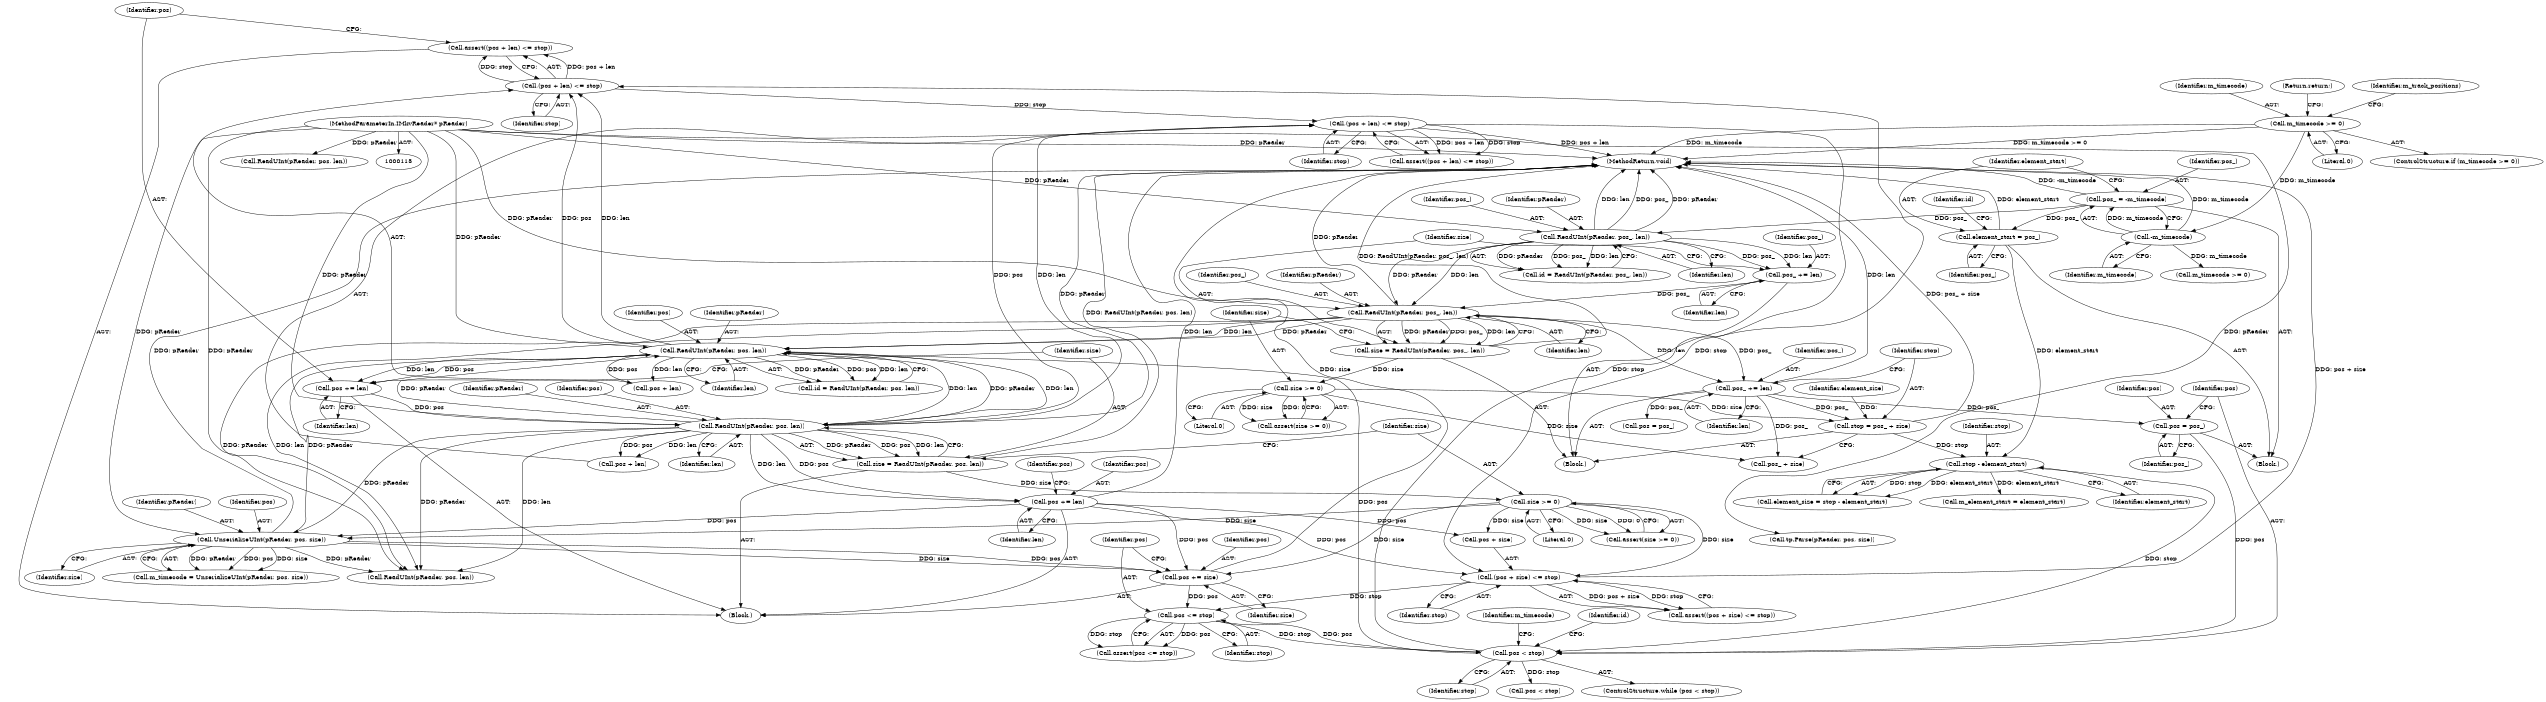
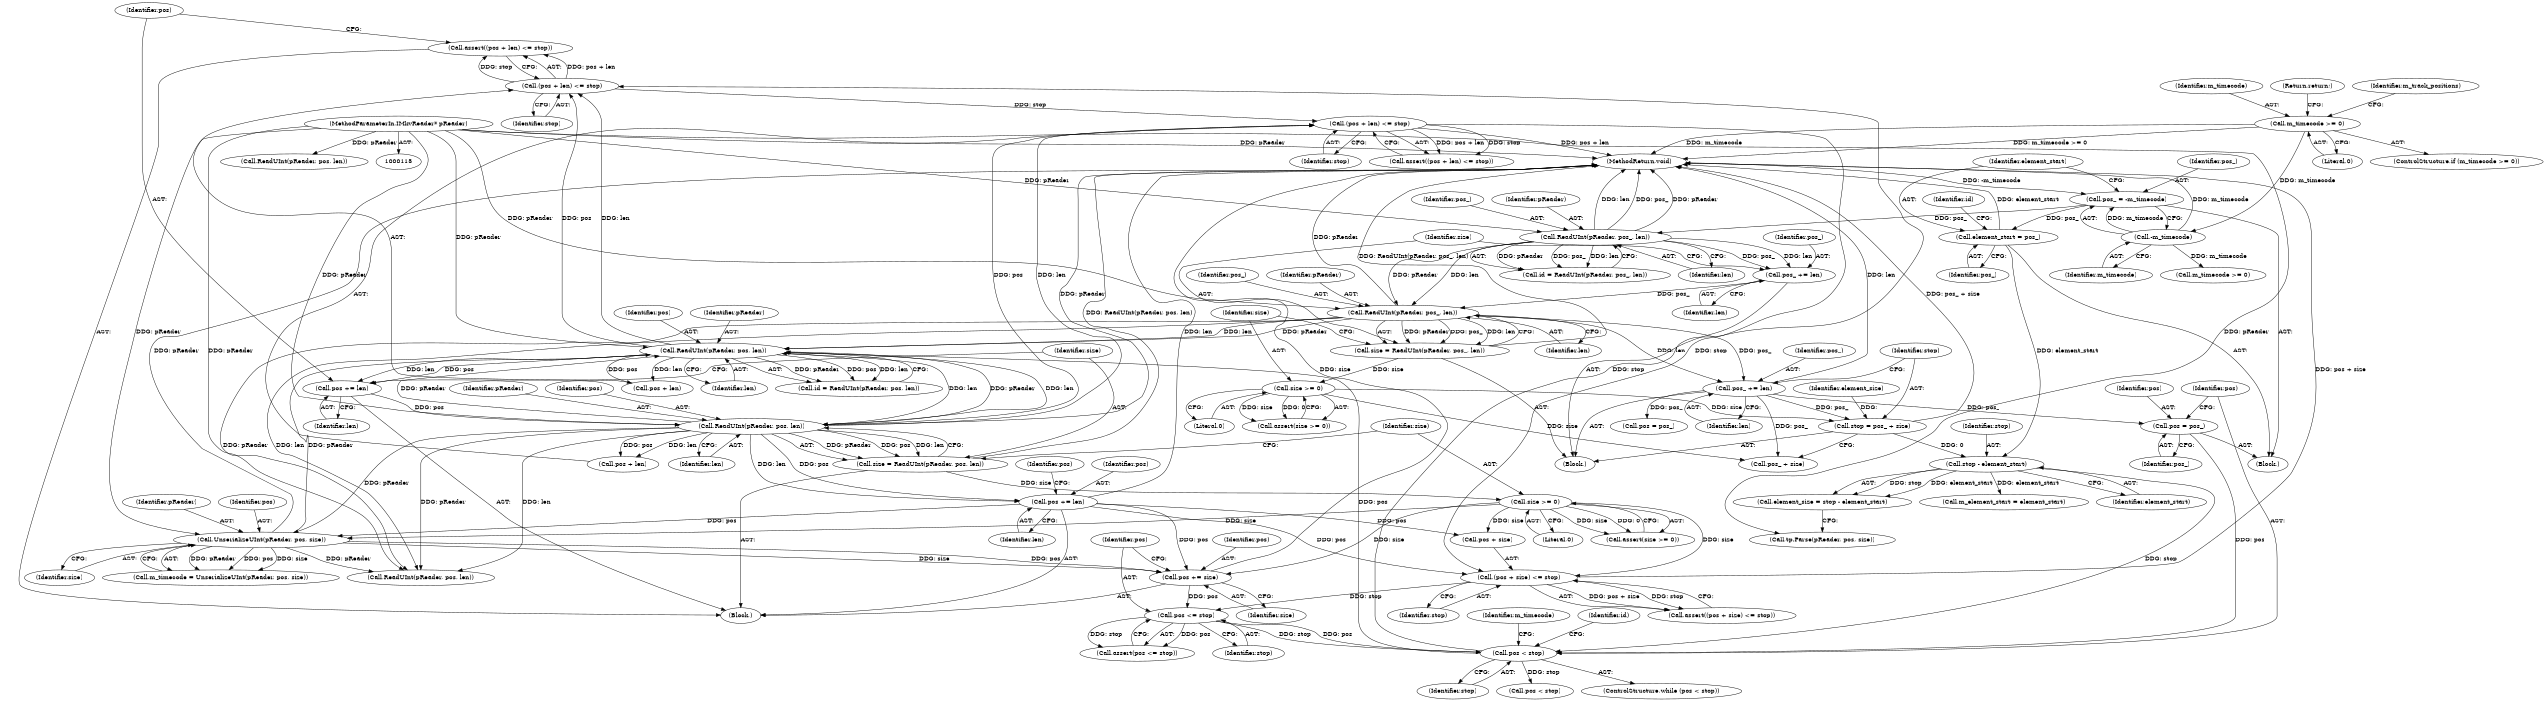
(1890, 166) -> (1884, 173)
(1952, 445) -> (1952, 445)
(1868, 476) -> (1822, 519)
